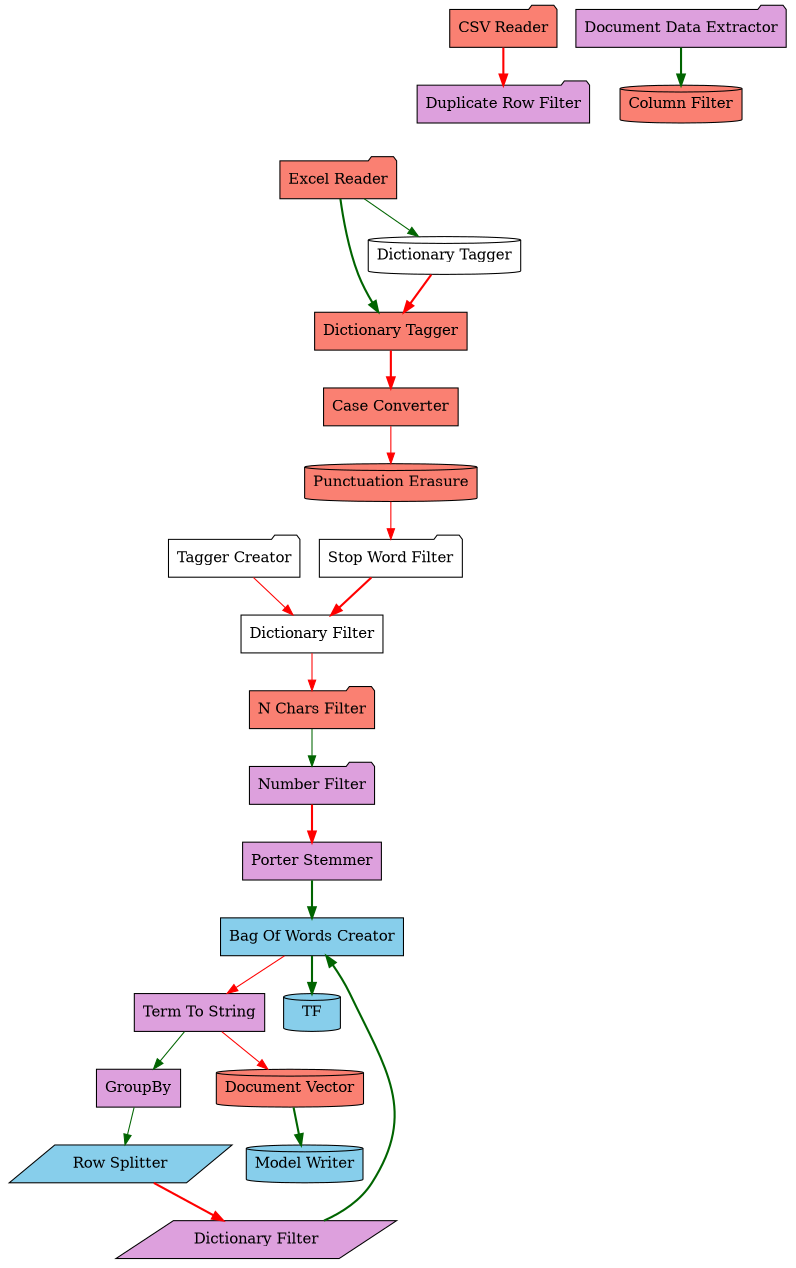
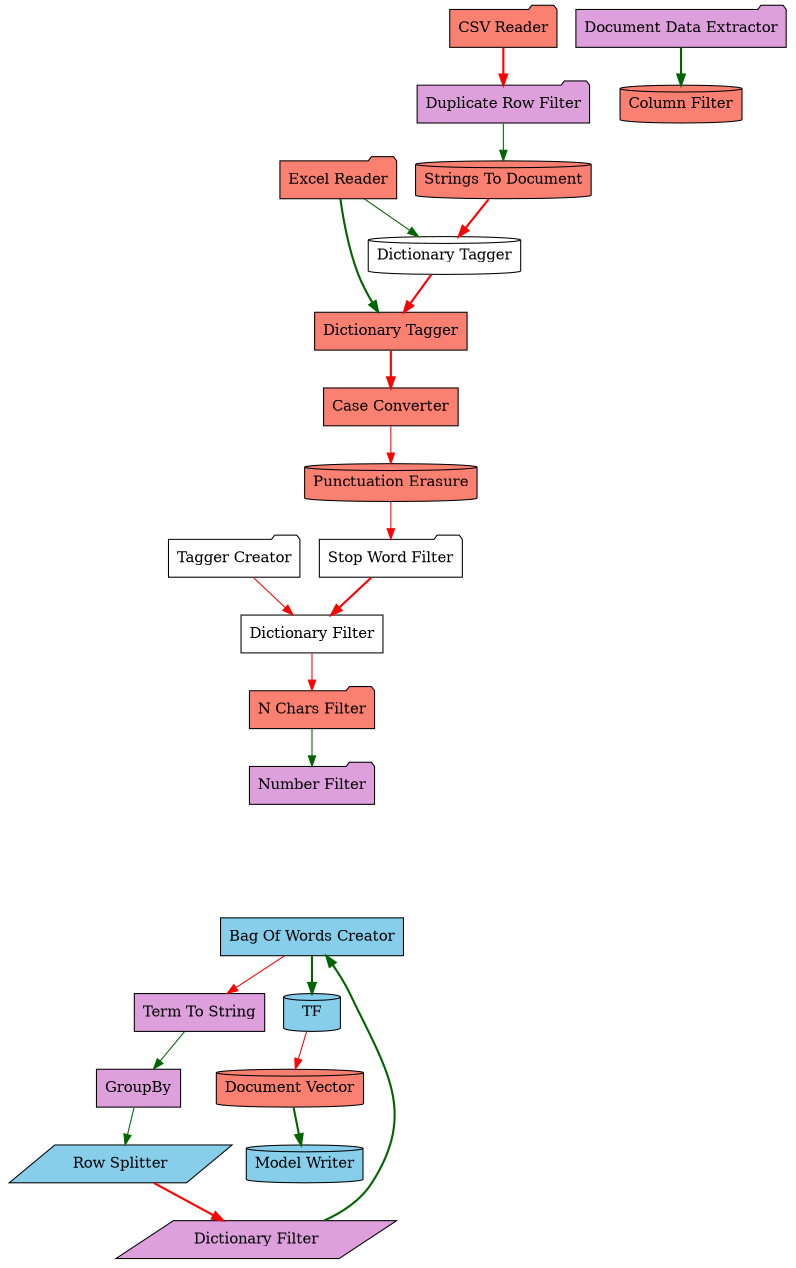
none -> (503, 180)
(312, 861) -> none
(241, 1047) -> (302, 1045)
